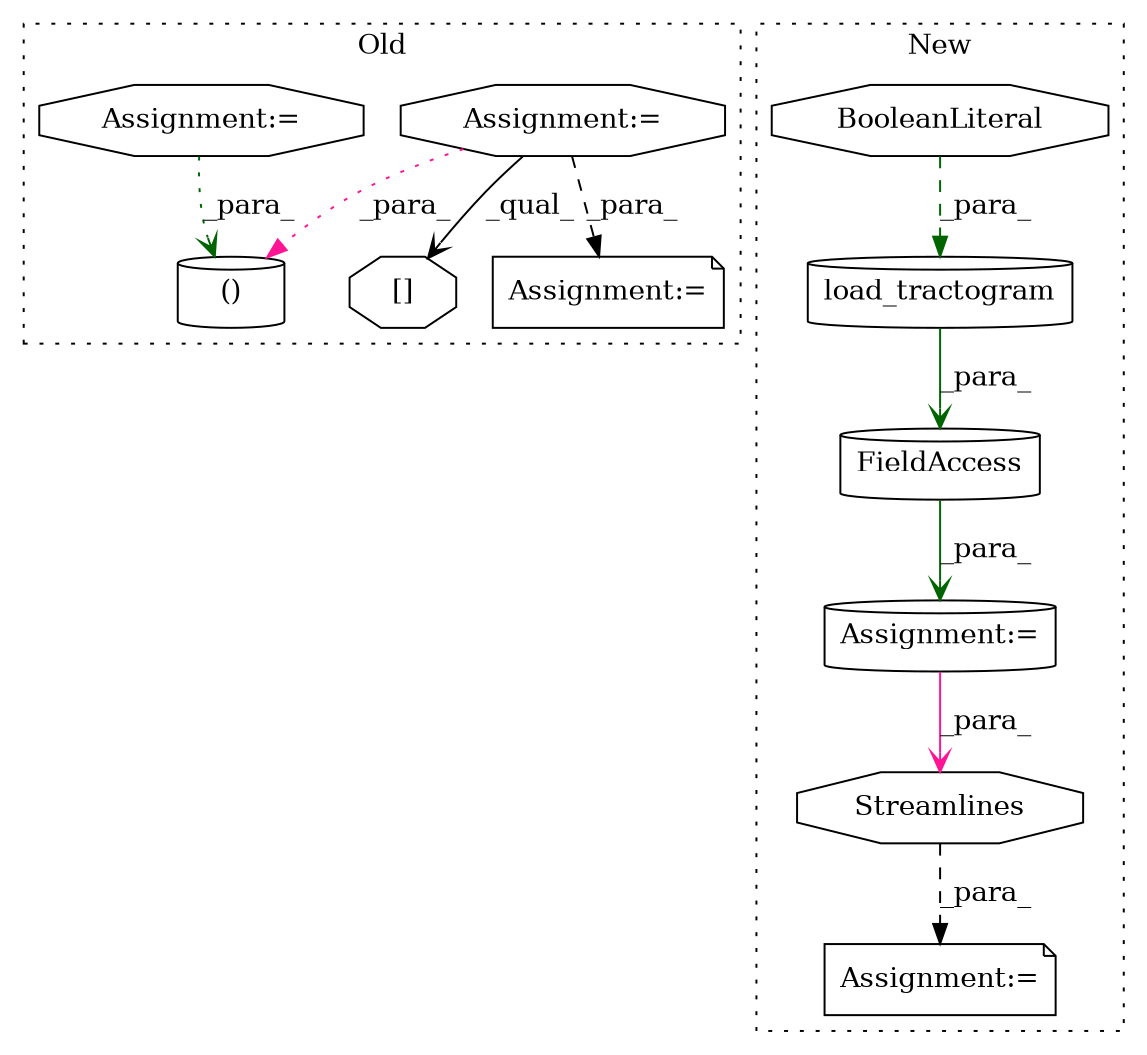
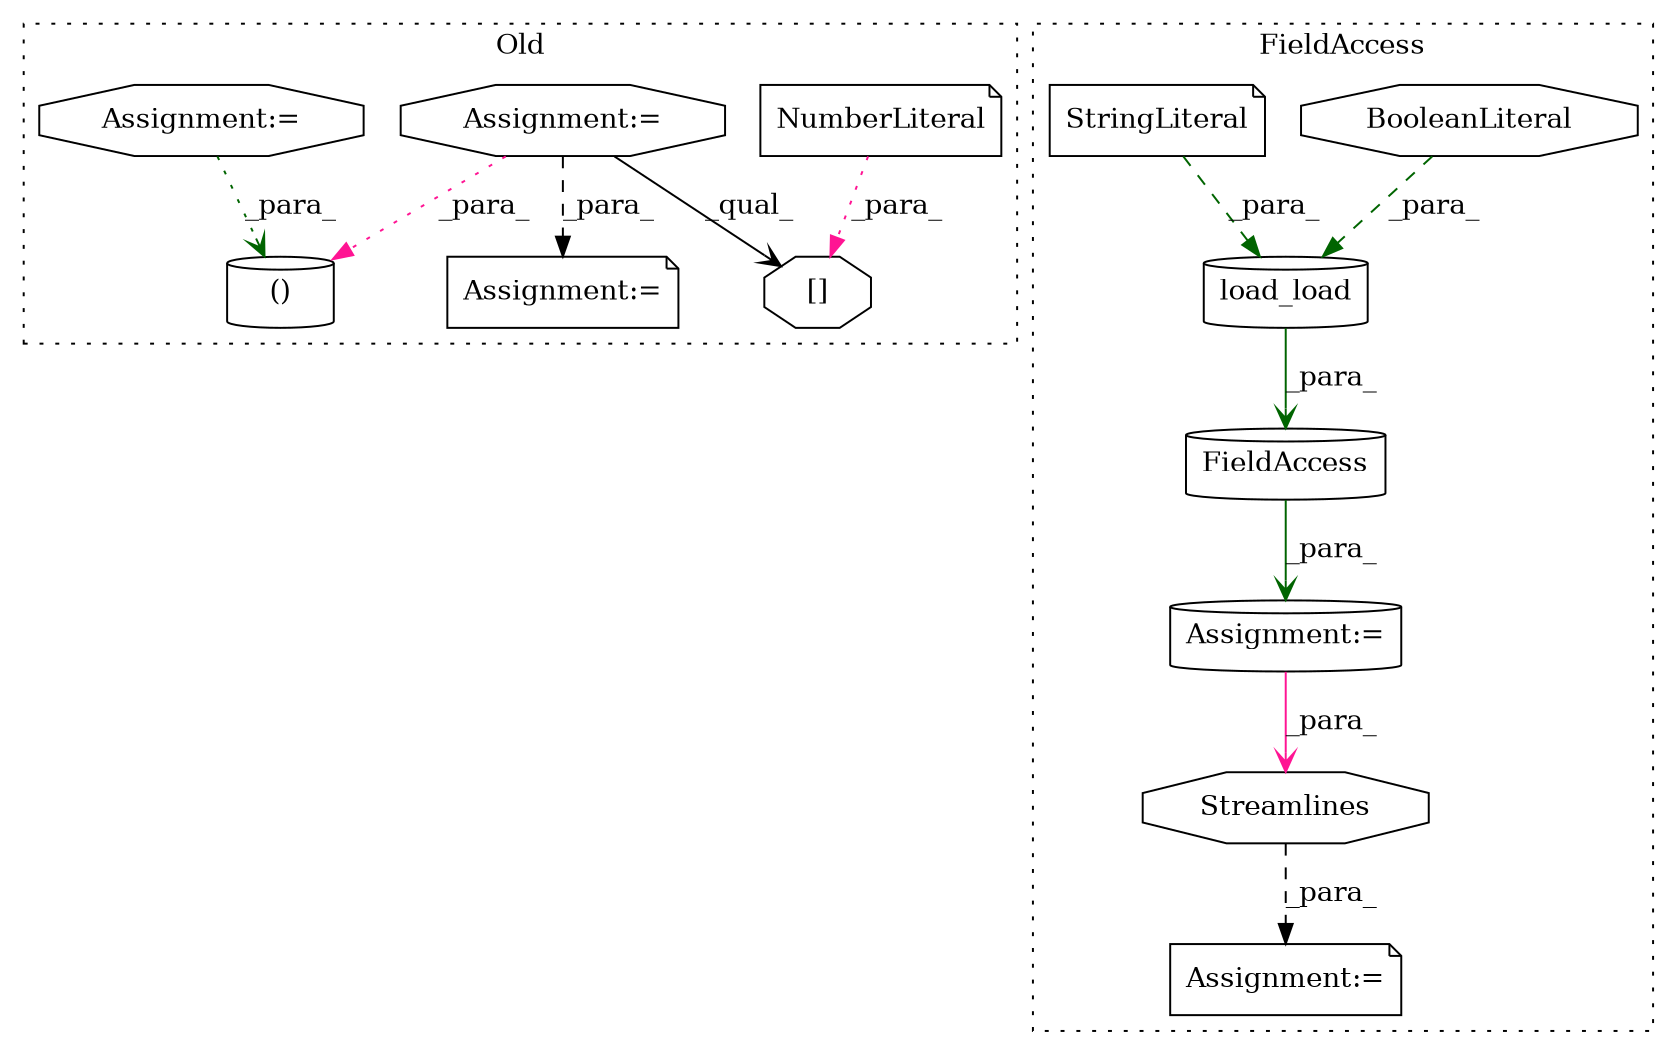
(940, 46) -> (1343, 46)
none -> (881, 120)
none -> (1157, 120)
(940, 292) -> (1286, 292)
